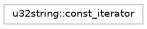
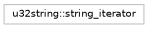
(74, 14) -> (74, 14)
